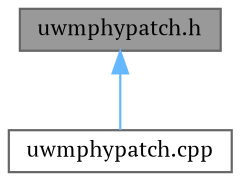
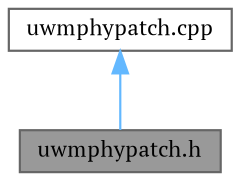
(120, 102) -> (120, 102)
